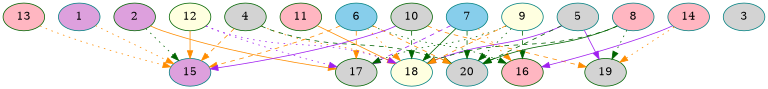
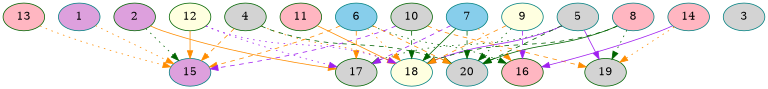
(522, 41) -> (522, 41)
(453, 42) -> (429, 48)
(308, 51) -> (308, 51)
